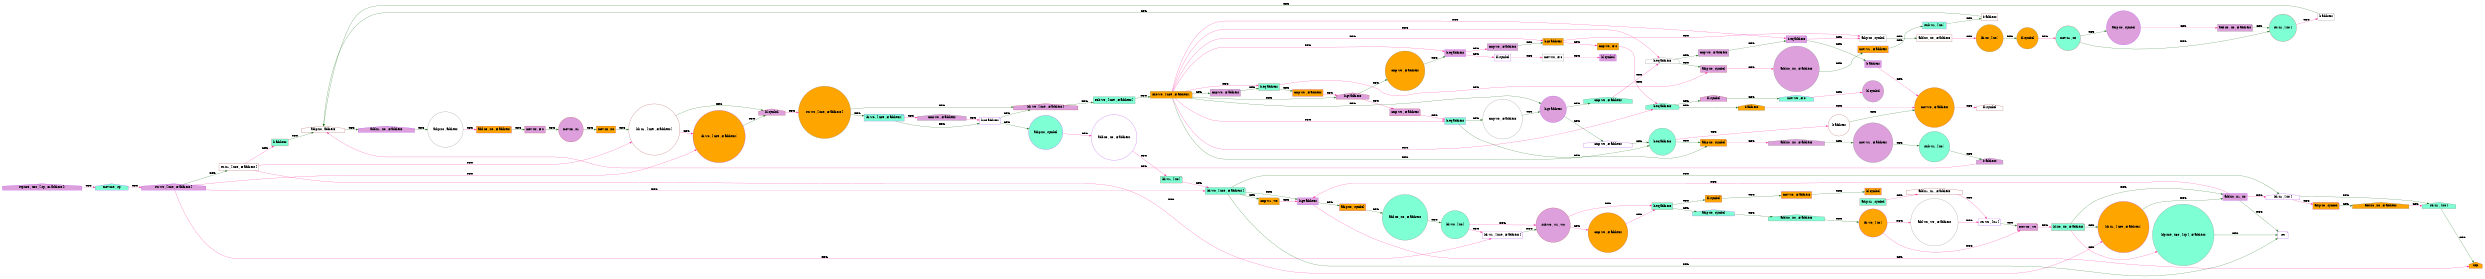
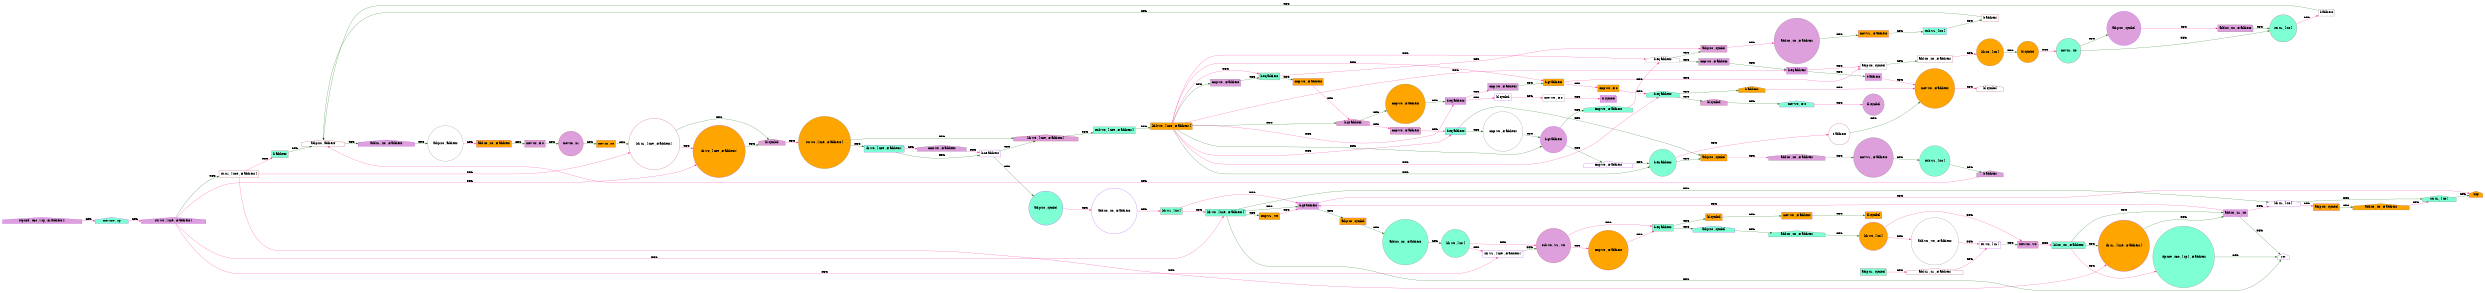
(973, 118) -> (973, 150)
none -> (1238, 195)
(2283, 235) -> (2283, 257)
